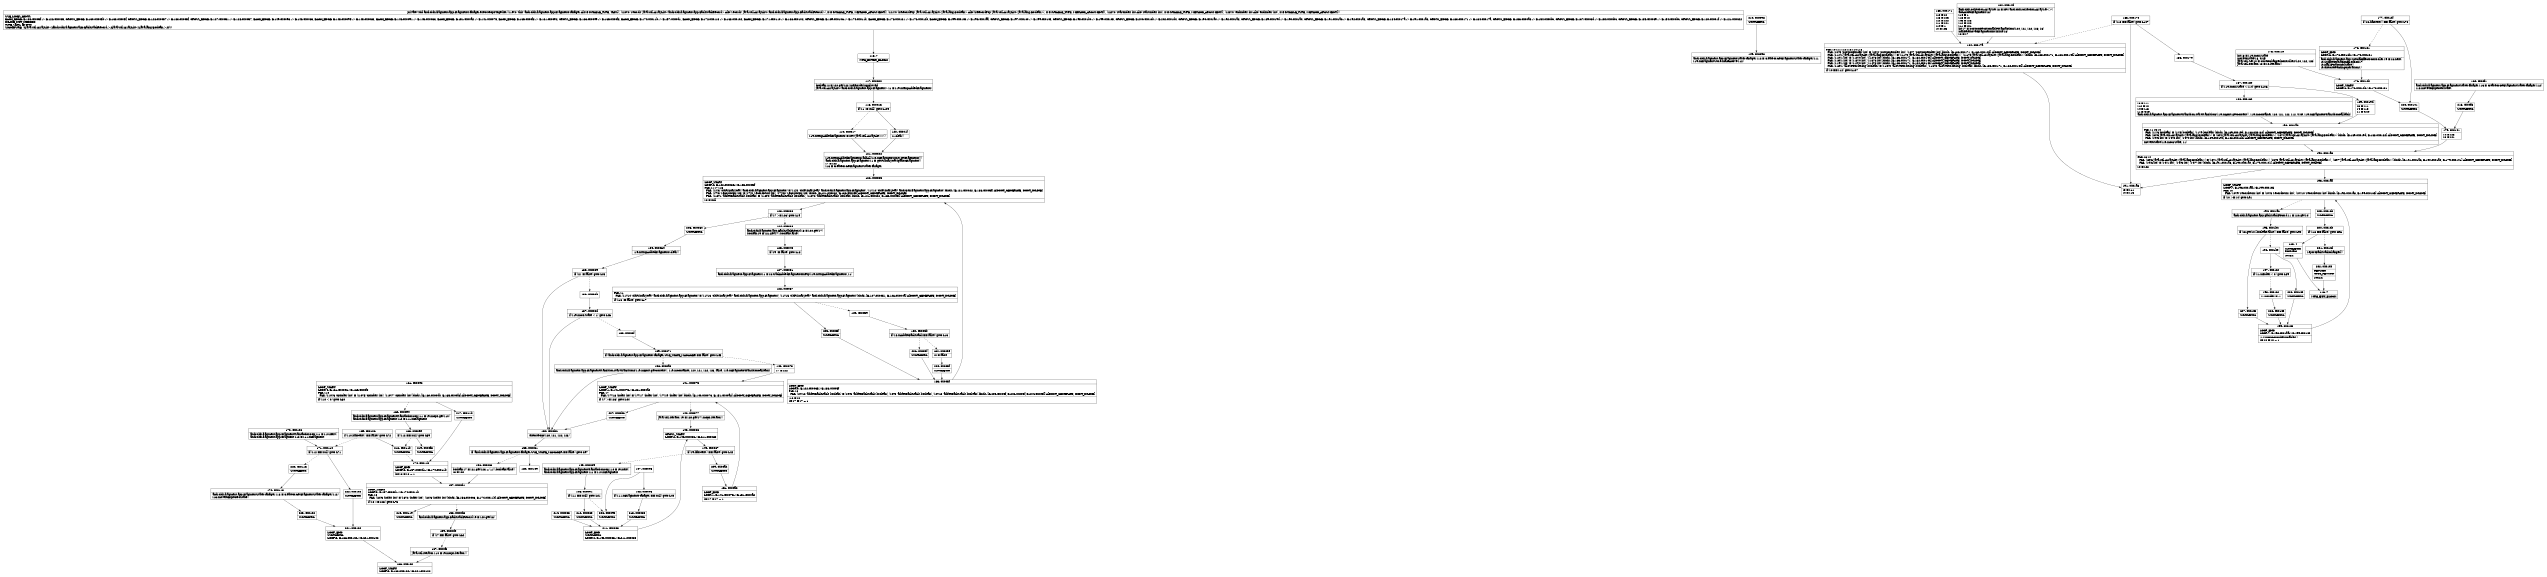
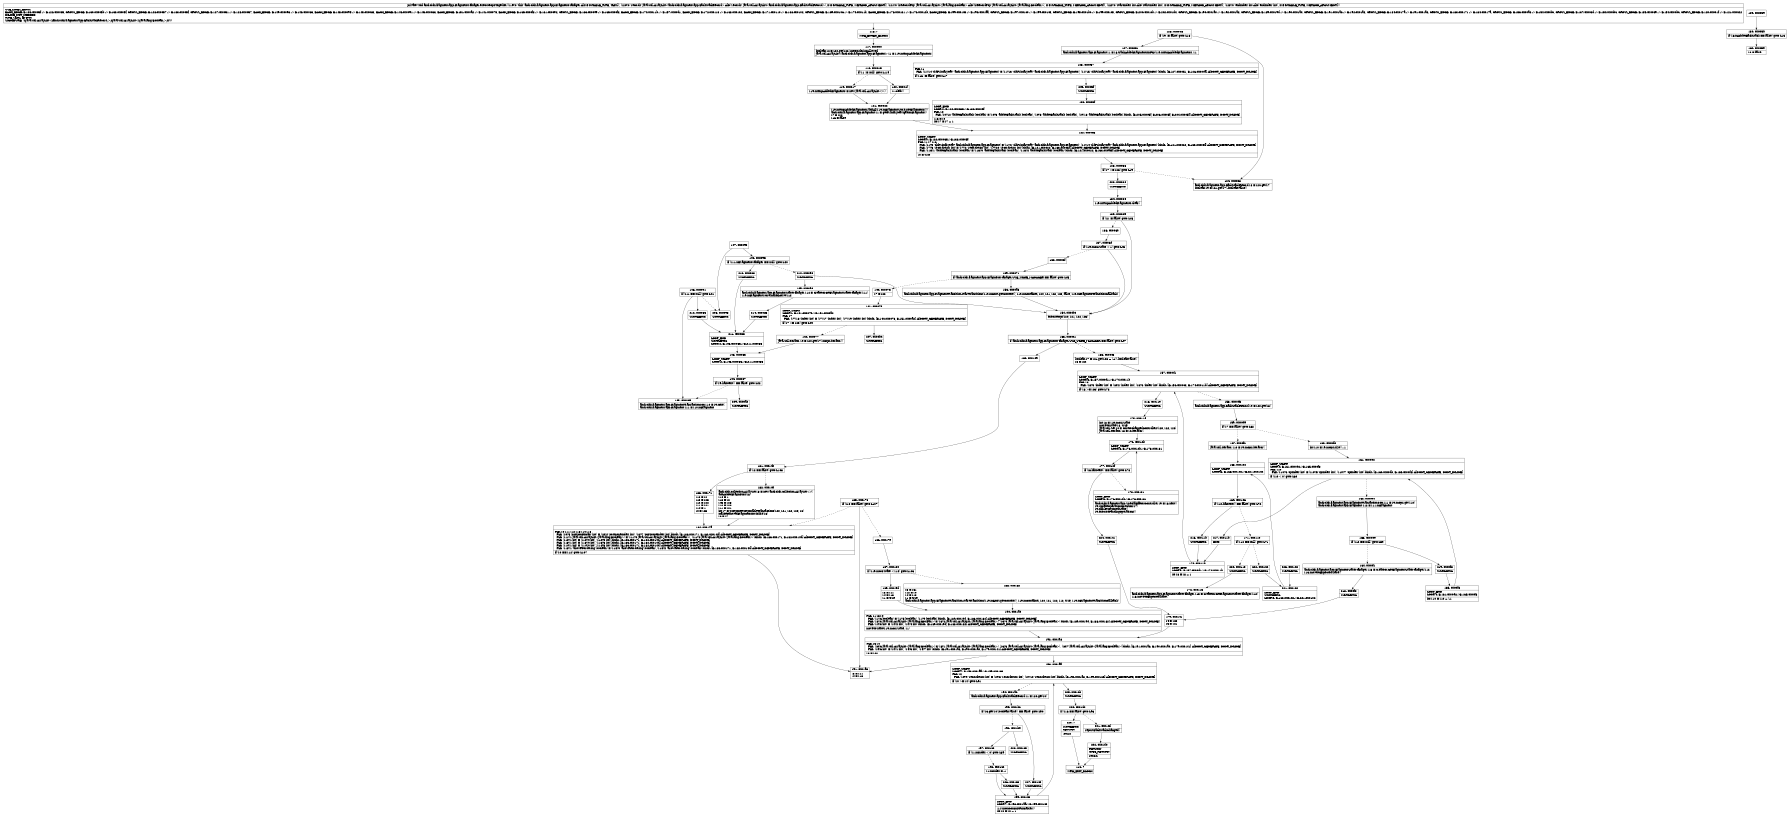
(2157, 39) -> (871, 521)
(2386, 96) -> (1122, 457)
(2143, 104) -> (911, 590)
(873, 109) -> (873, 73)
(854, 167) -> (838, 118)
(710, 200) -> (924, 155)
(785, 240) -> (1263, 86)
none -> (782, 268)
none -> (781, 304)
(832, 306) -> none
(2291, 311) -> (998, 785)
(930, 343) -> (1756, 41)
(919, 354) -> none
(663, 360) -> (1011, 283)
(942, 369) -> none
none -> (1147, 412)
(464, 418) -> (1216, 542)
(587, 424) -> (925, 303)
(294, 434) -> none
(675, 434) -> (721, 359)
(409, 441) -> (1367, 553)
none -> (1328, 446)
(409, 457) -> (1198, 552)
none -> (766, 469)
(338, 471) -> (1256, 554)
(586, 481) -> (683, 345)
none -> (1238, 485)
(729, 494) -> none
(291, 505) -> none
none -> (1452, 594)
